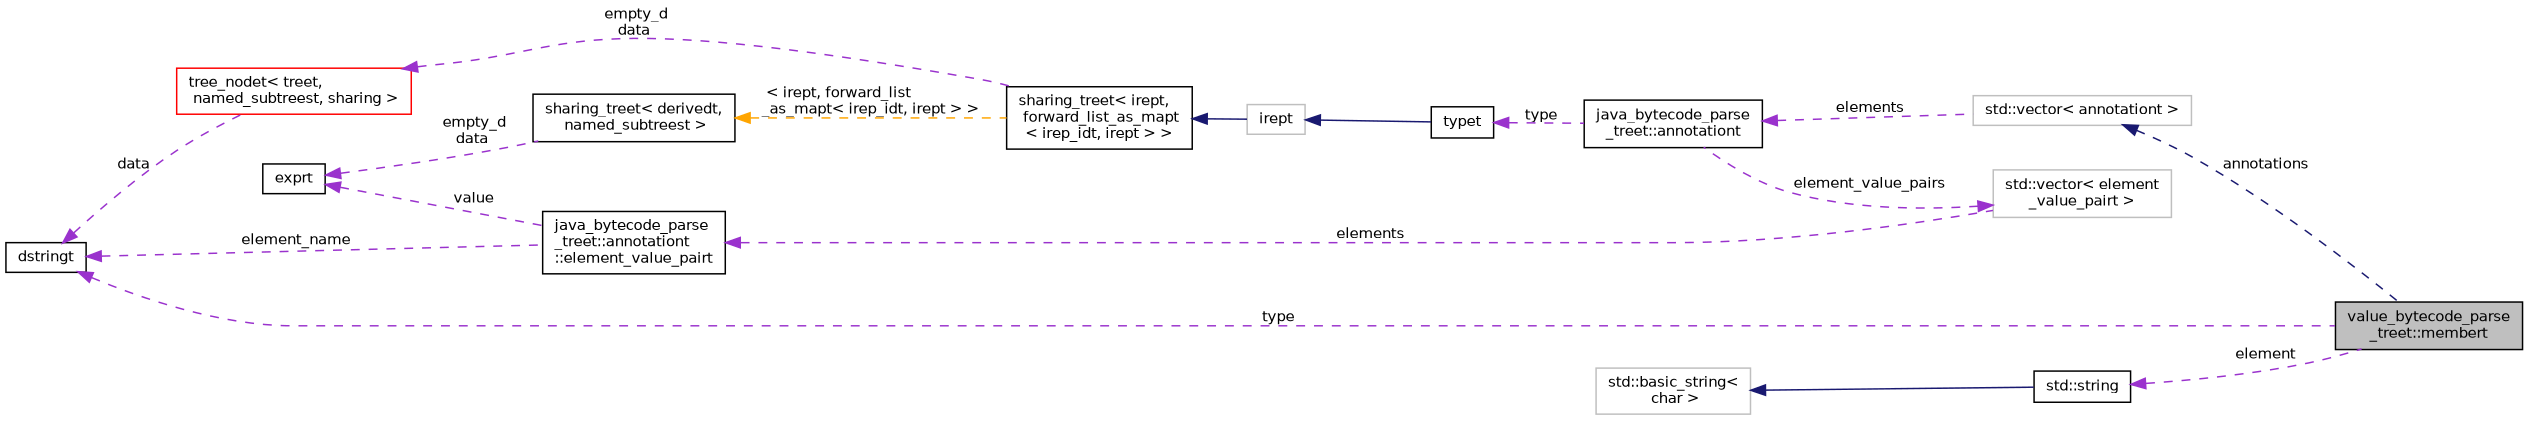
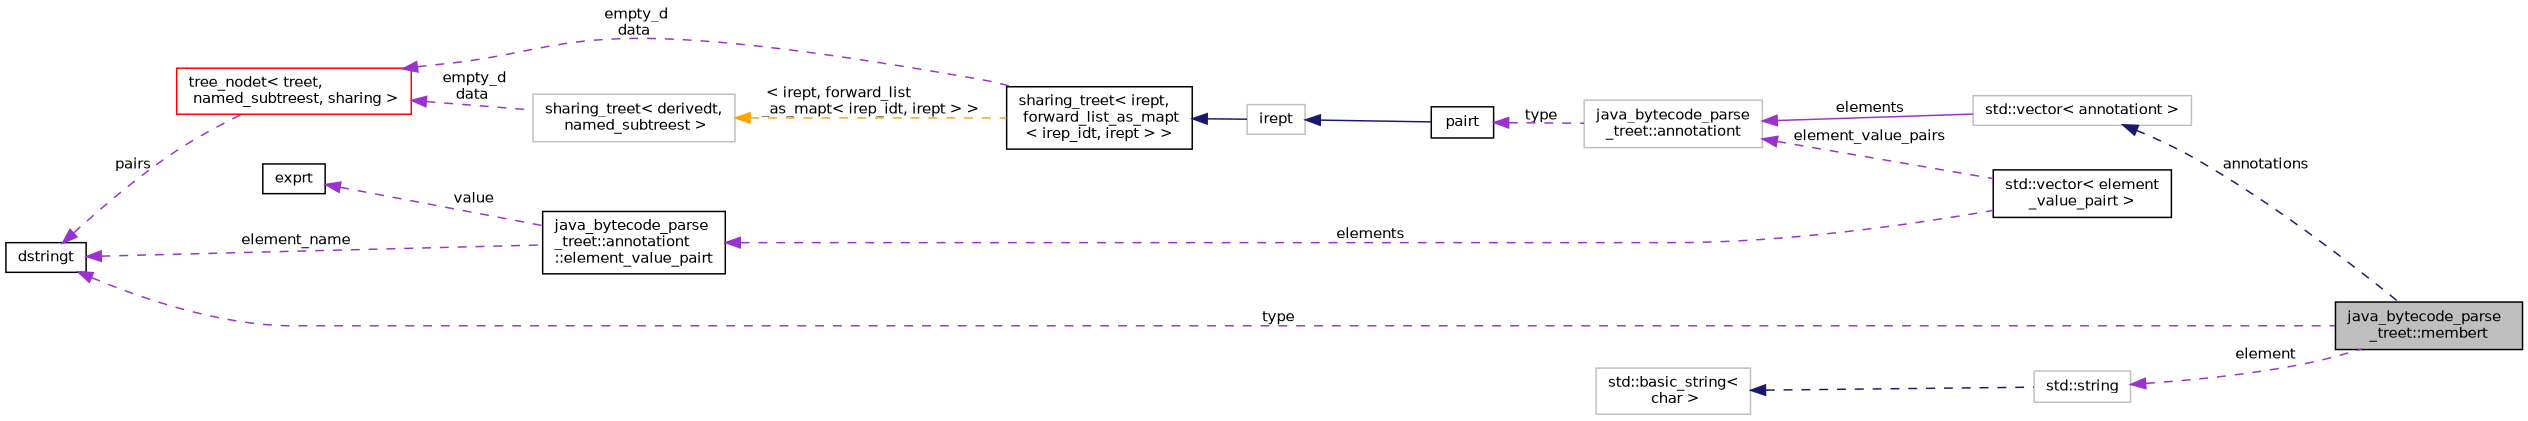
(1875, 117) -> (1875, 117)
(634, 118) -> (634, 118)
(1462, 122) -> (1462, 122)
(1673, 124) -> (1673, 124)
(440, 159) -> (479, 106)
(131, 165) -> (131, 165)
(2082, 194) -> (2082, 194)
(1835, 202) -> (1885, 160)
(2429, 326) -> (2429, 326)
(2082, 387) -> (2082, 387)
(1900, 389) -> (1900, 389)
